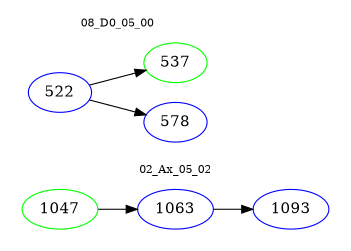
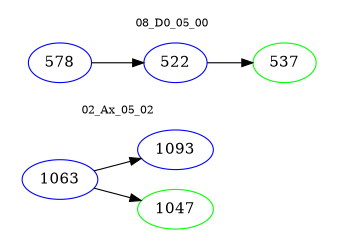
(112, 106) -> (112, 63)
(112, 209) -> (112, 193)
